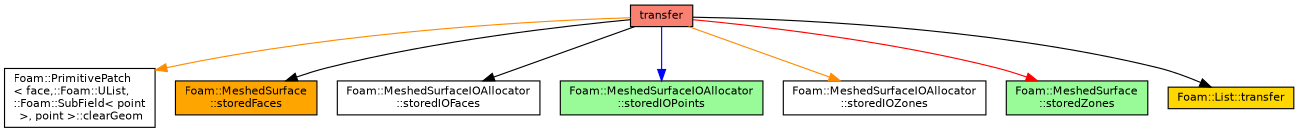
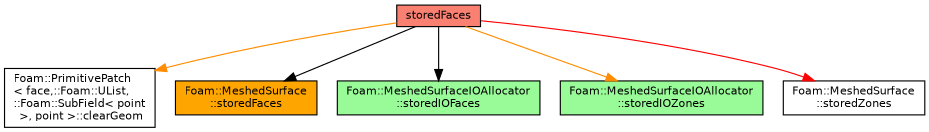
(662, 16) -> (439, 16)
(439, 98) -> (439, 98)
(662, 98) -> none
(885, 98) -> (662, 98)
(1077, 98) -> (854, 98)
(1231, 98) -> none
